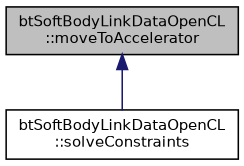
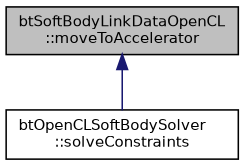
(122, 135) -> (122, 135)
